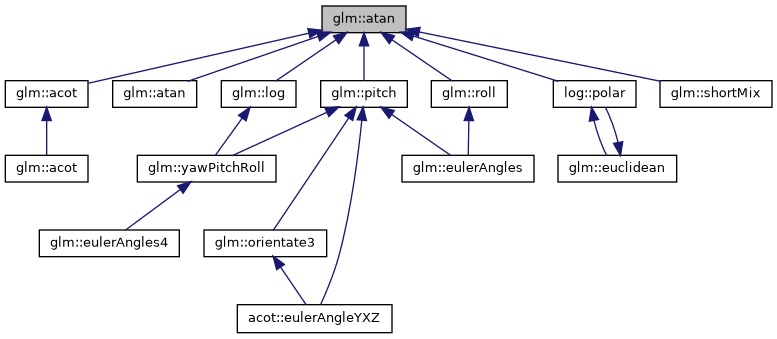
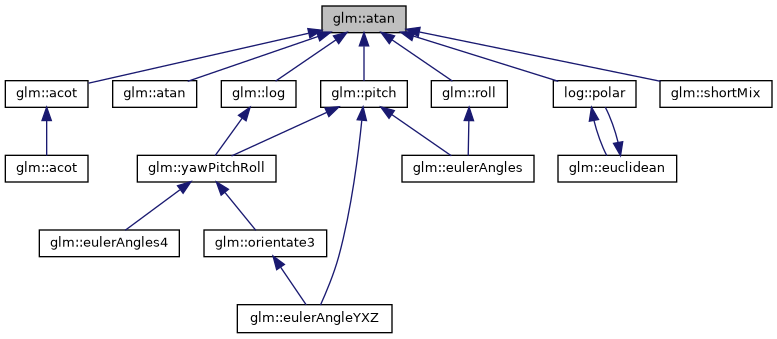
(311, 174) -> (240, 211)
(315, 319) -> (315, 319)
